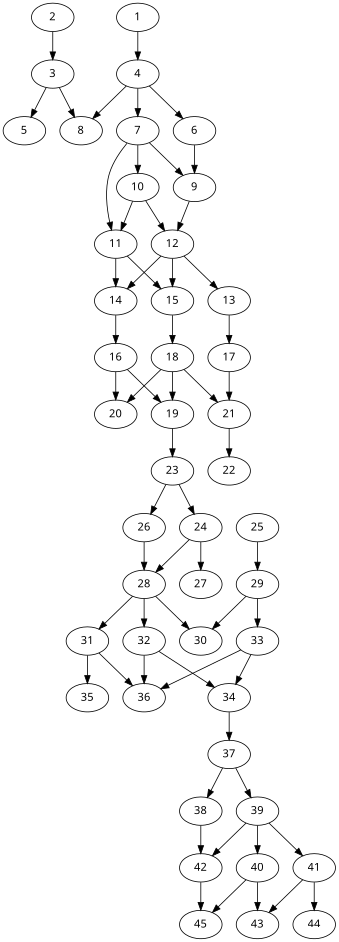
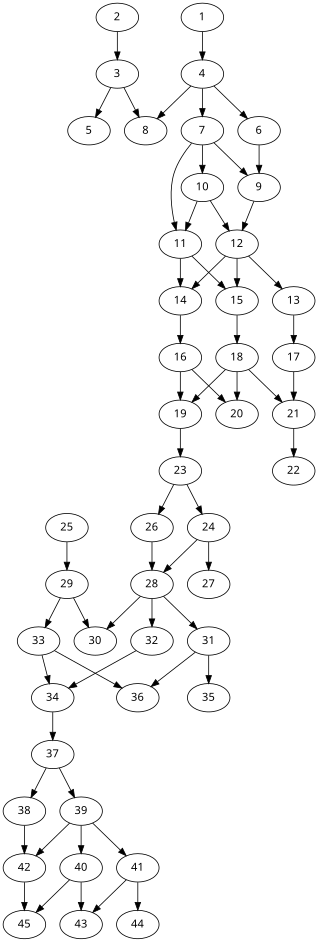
(144, 666) -> none
